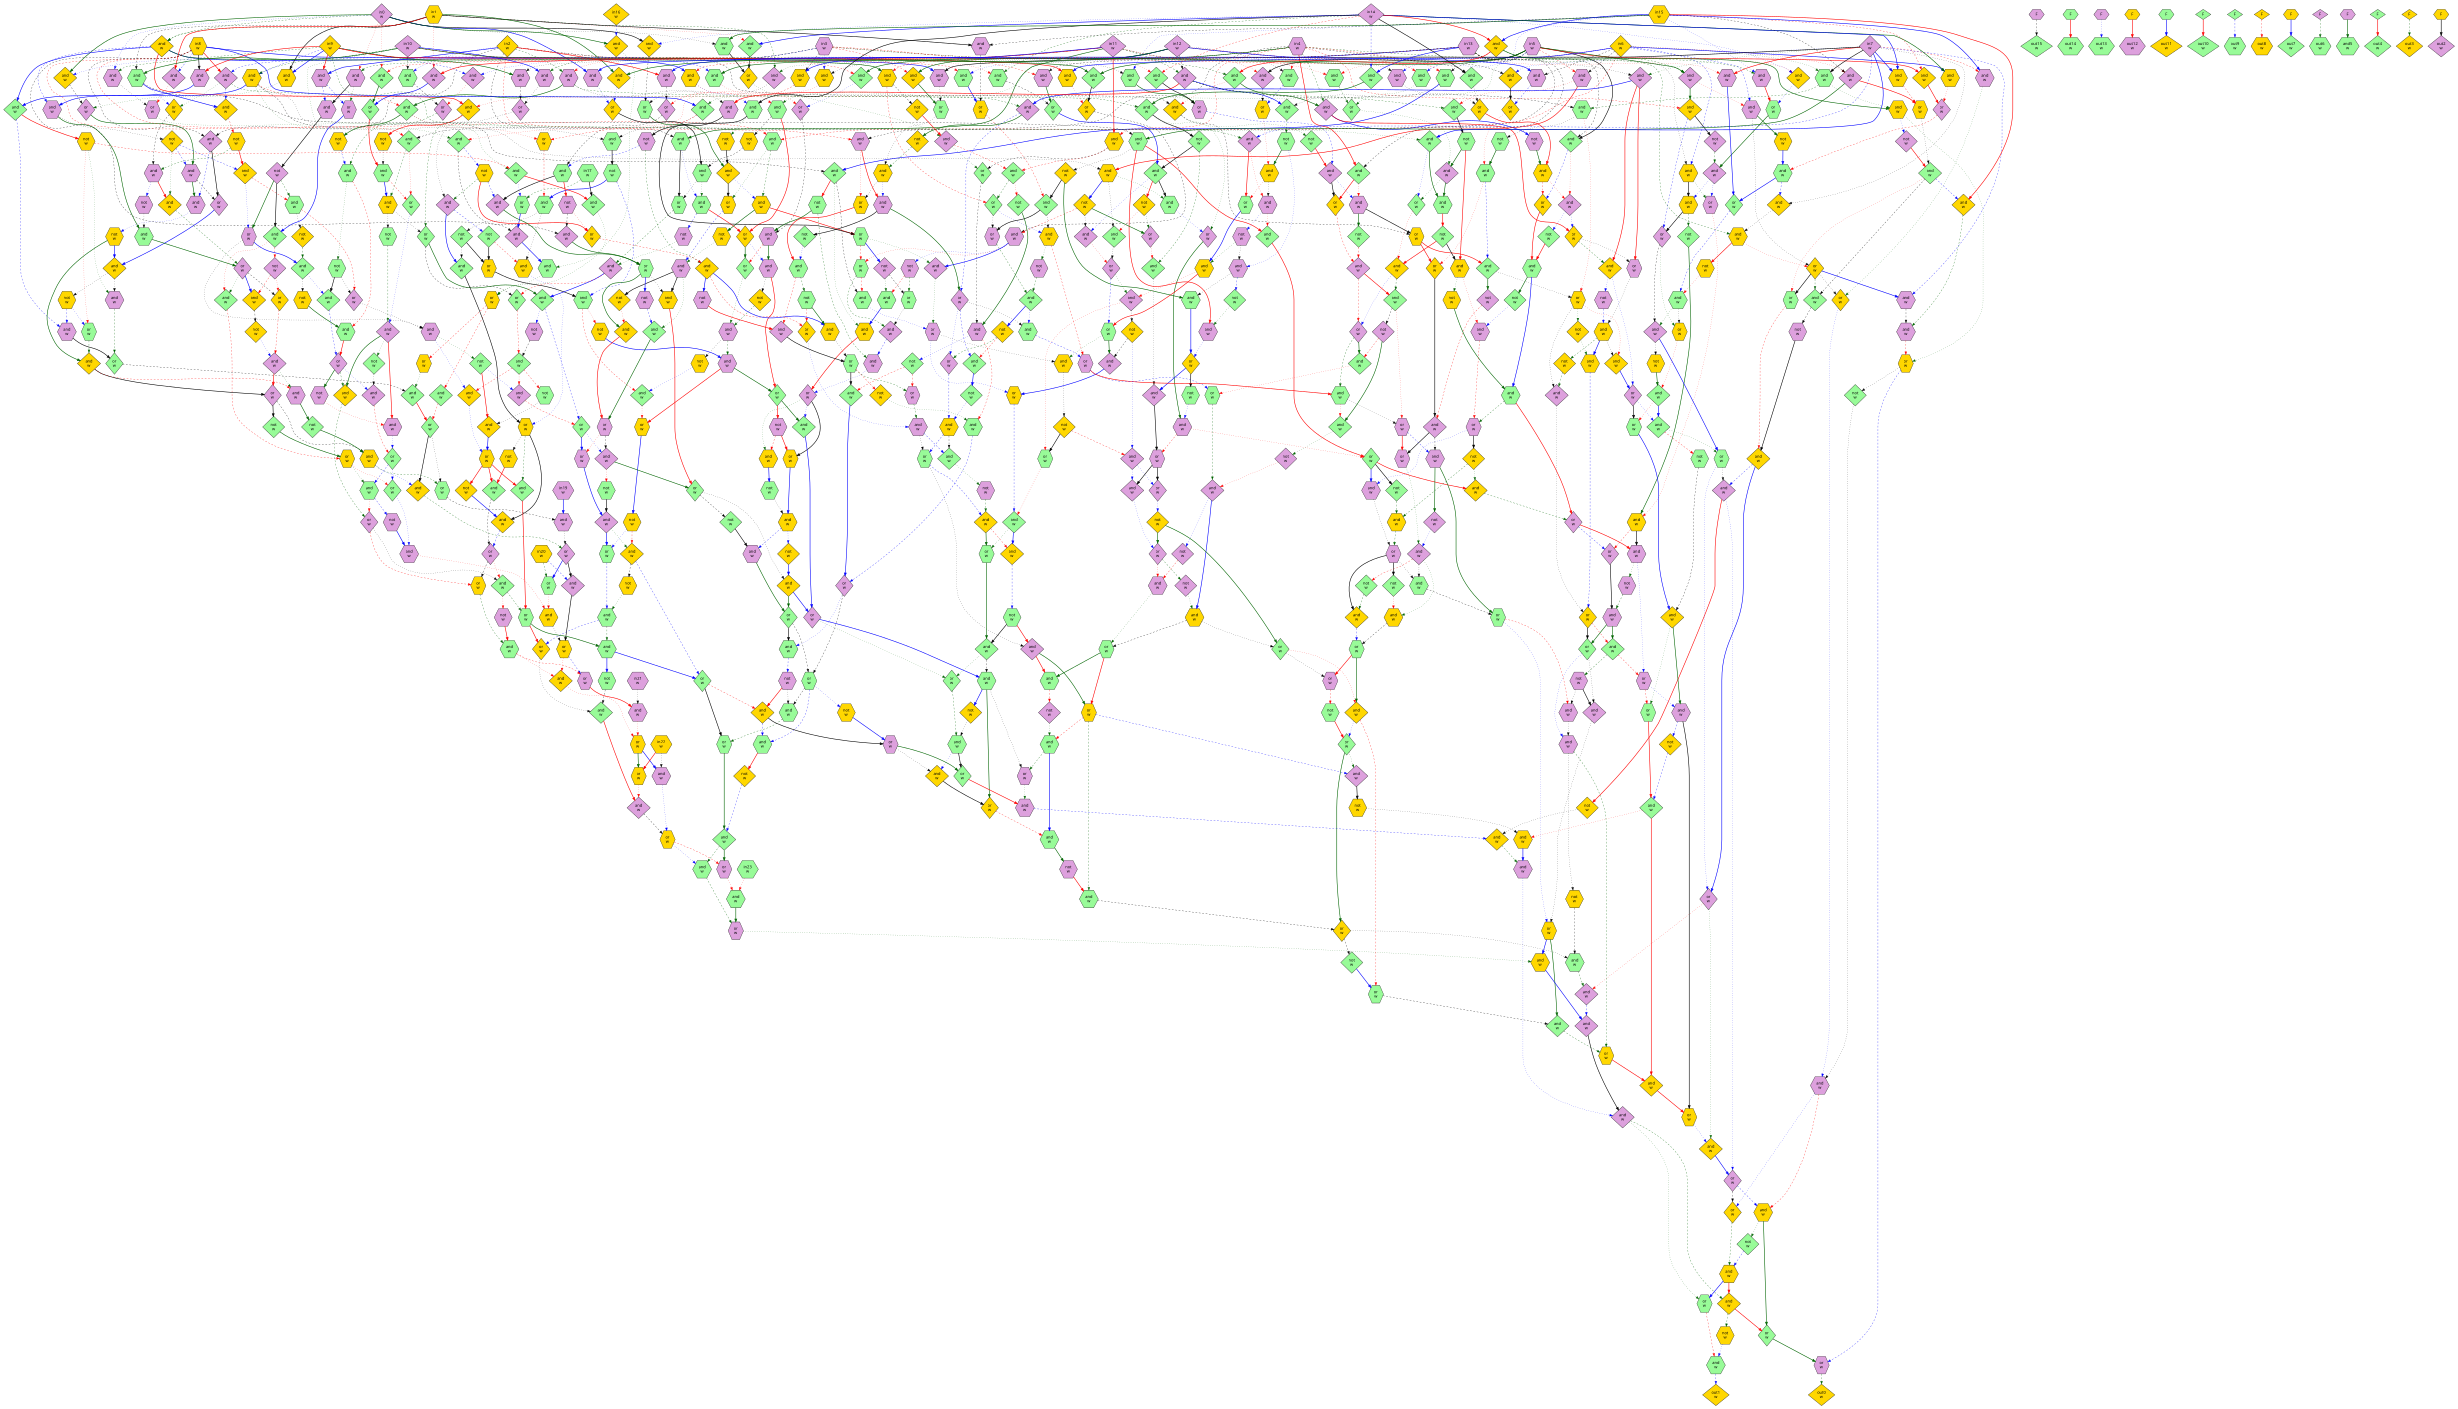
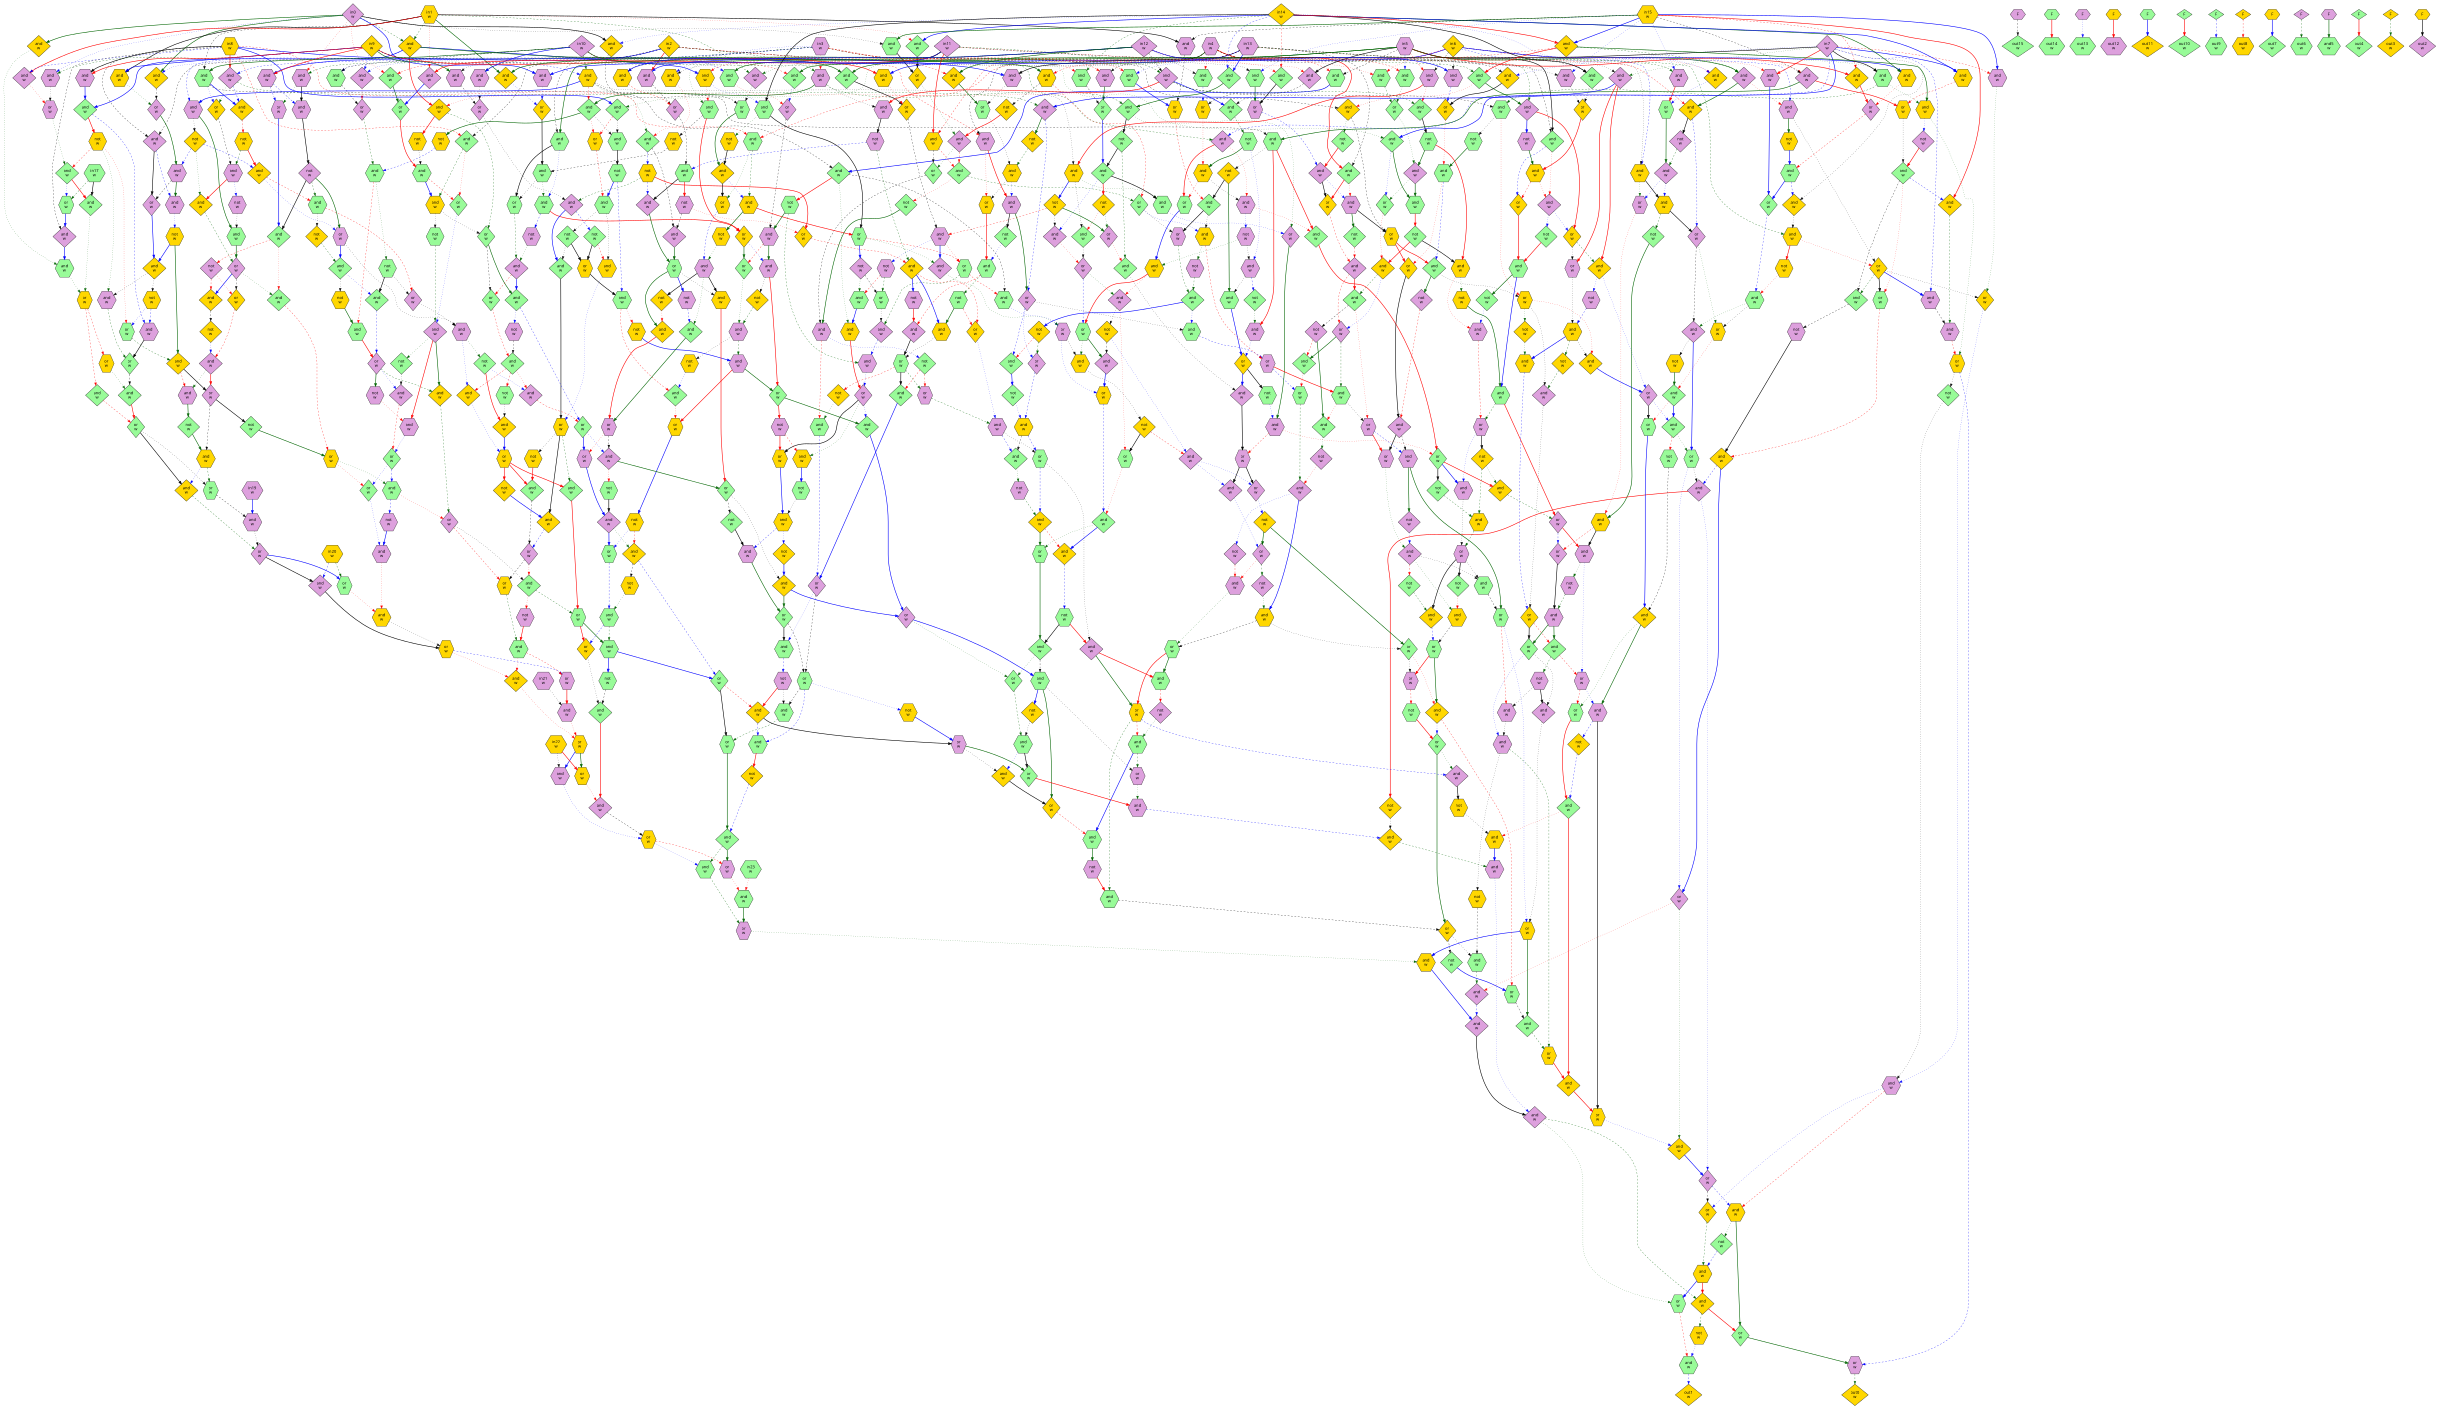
(616, 14) -> none
(1371, 14) -> (1281, 14)
